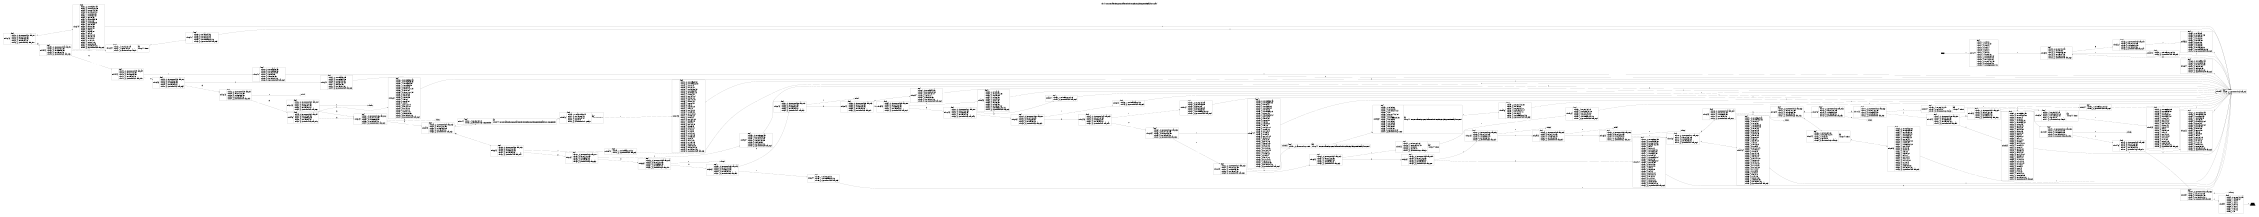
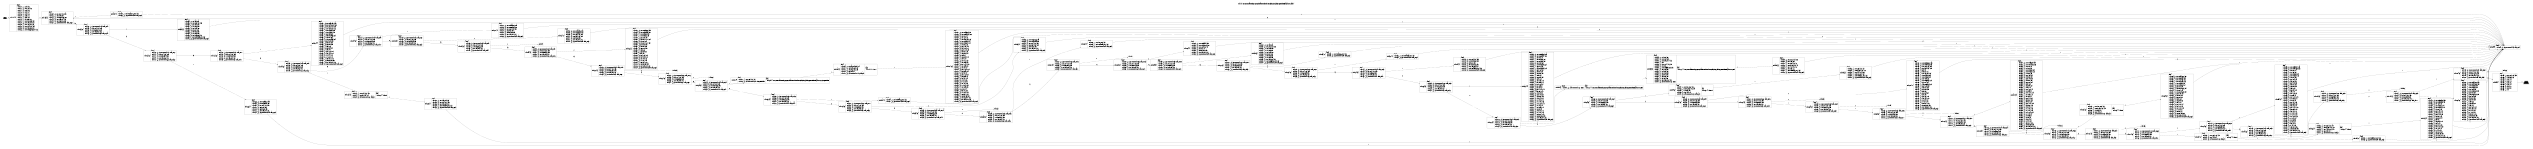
none -> (160, 56)
(336, 119) -> (574, 61)
